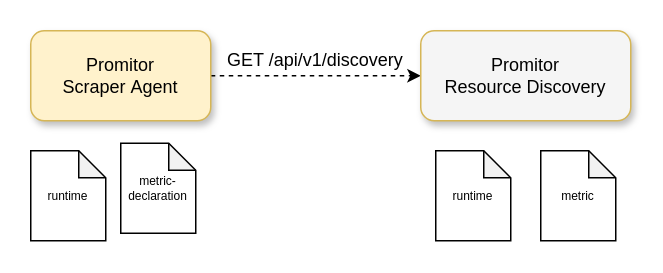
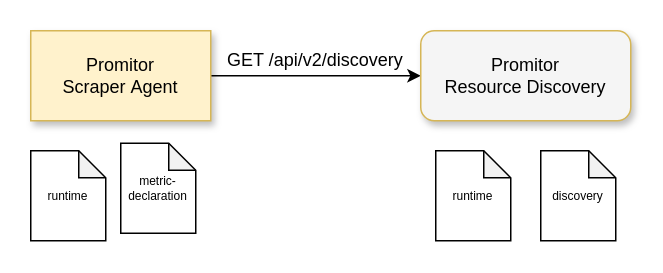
(316, 61) -> (316, 61)
(121, 76) -> (121, 76)
(311, 76) -> (311, 76)
(578, 196) -> (578, 196)
